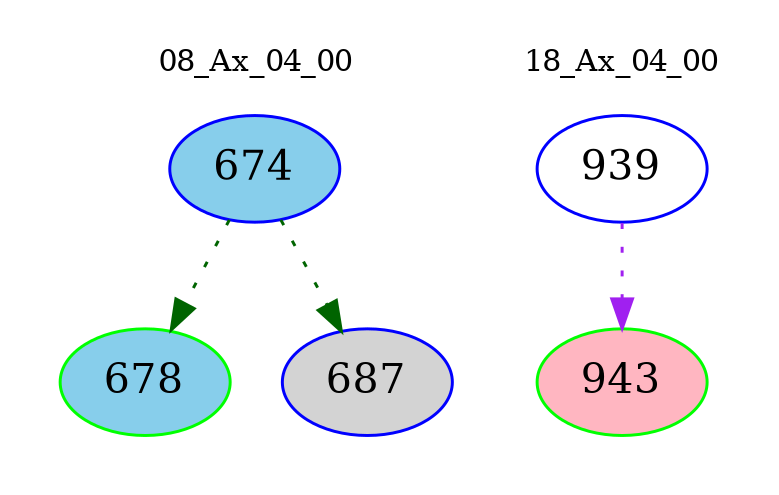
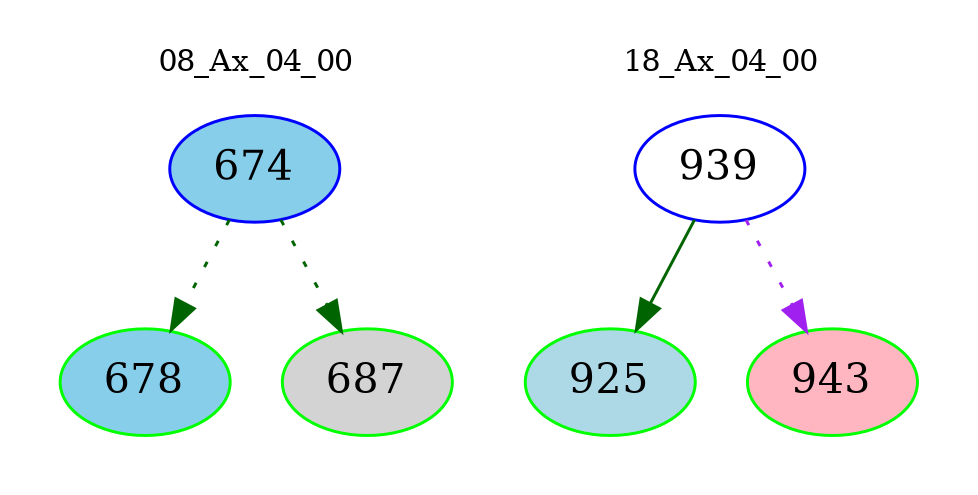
(367, 382) -> (367, 382)
none -> (610, 382)
